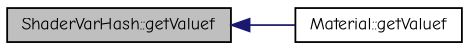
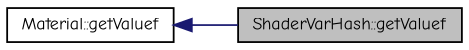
(272, 25) -> (215, 25)
